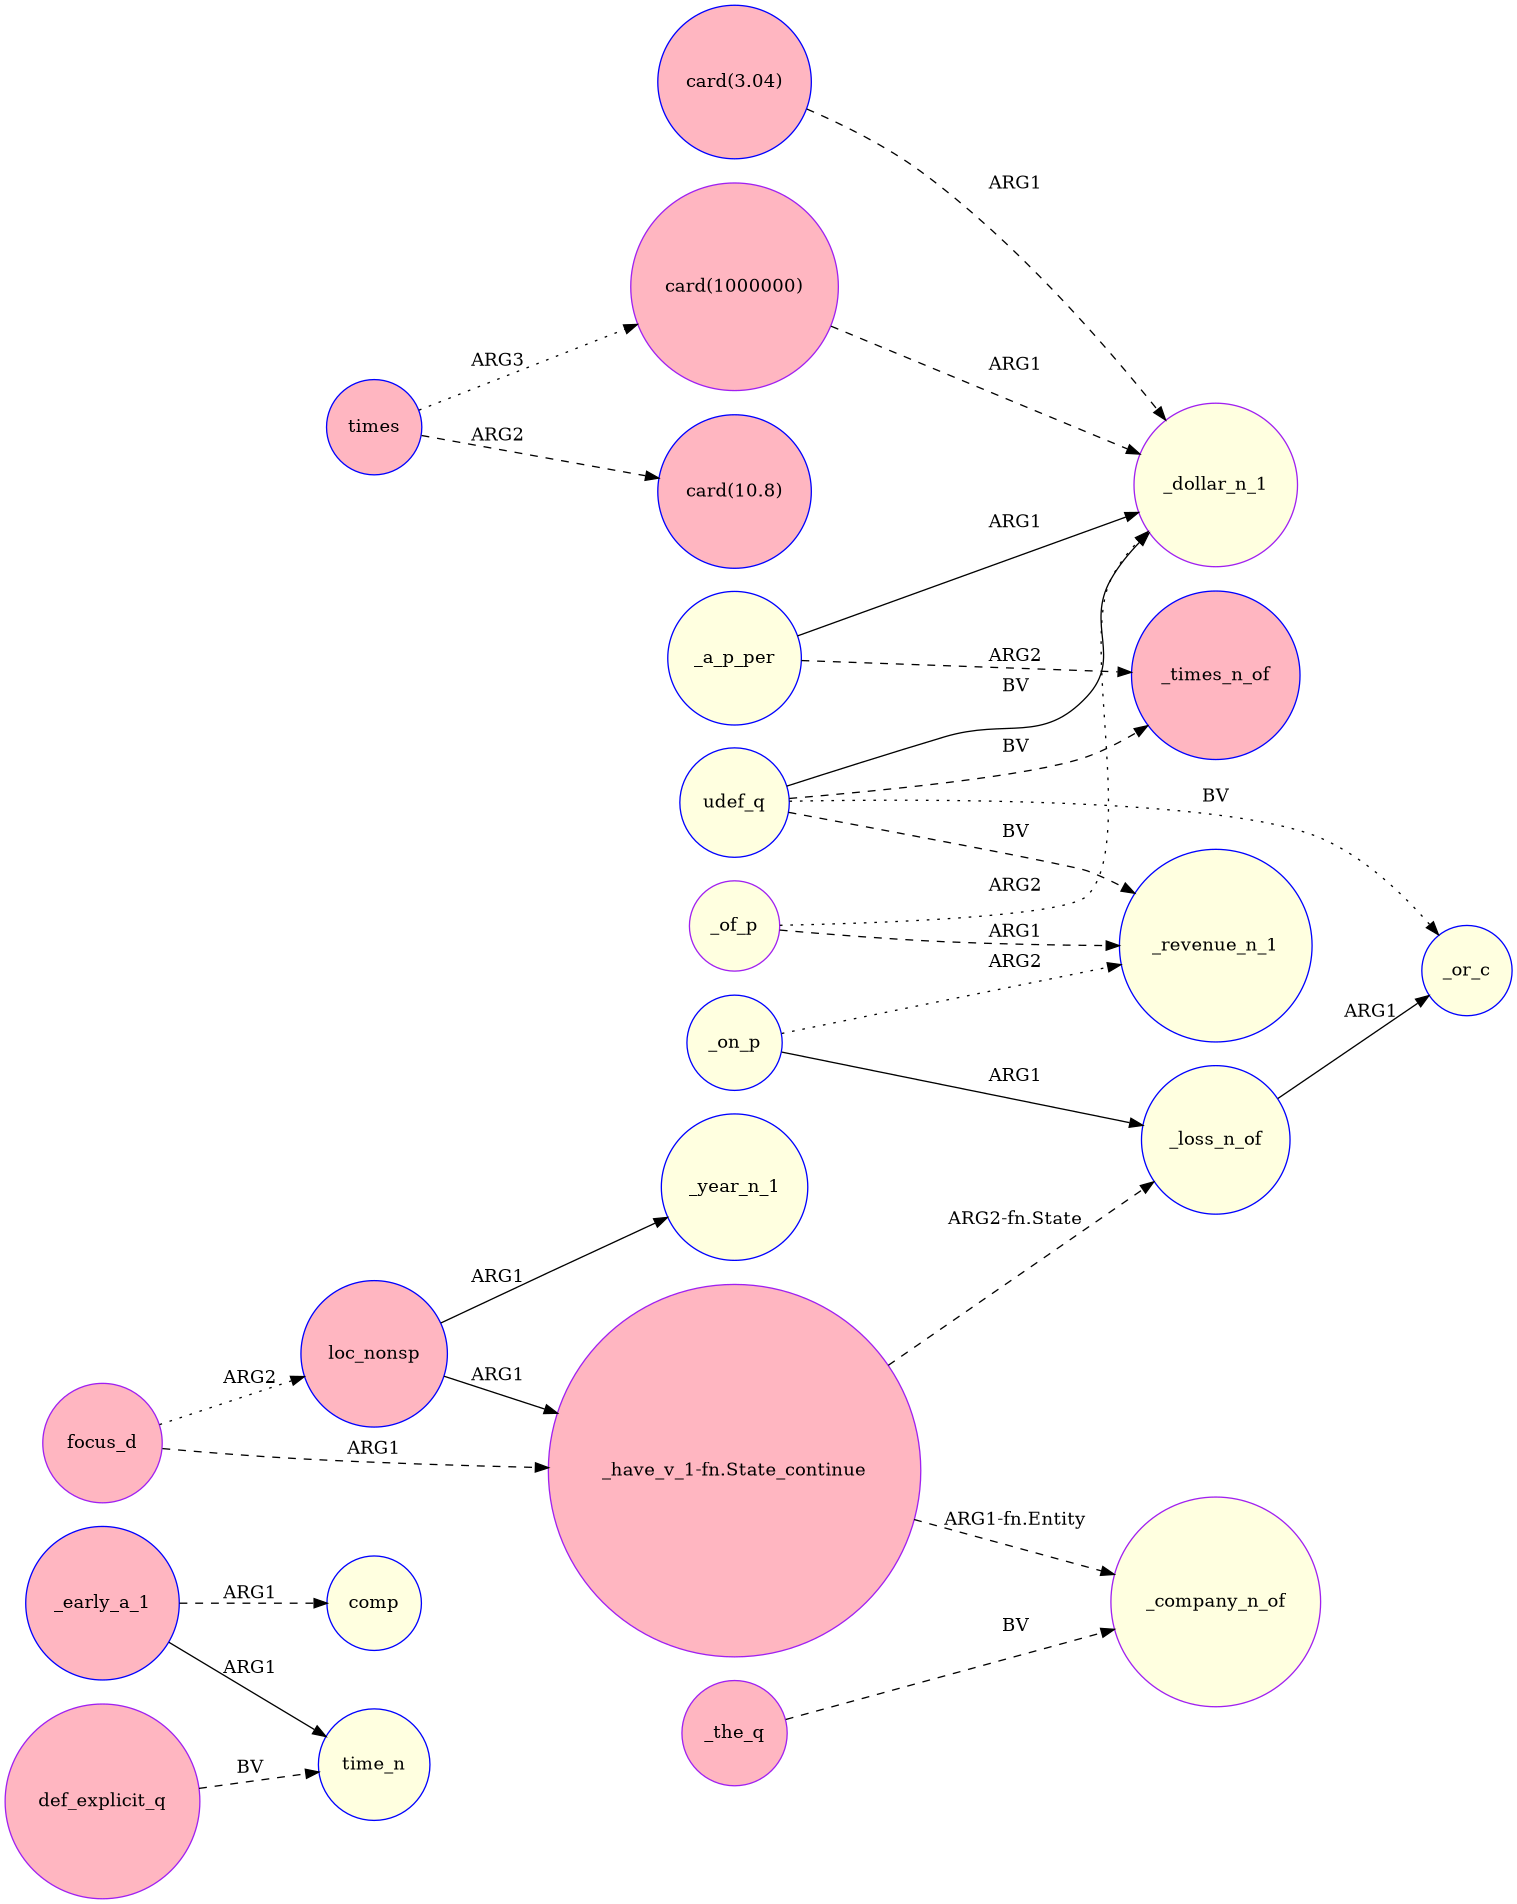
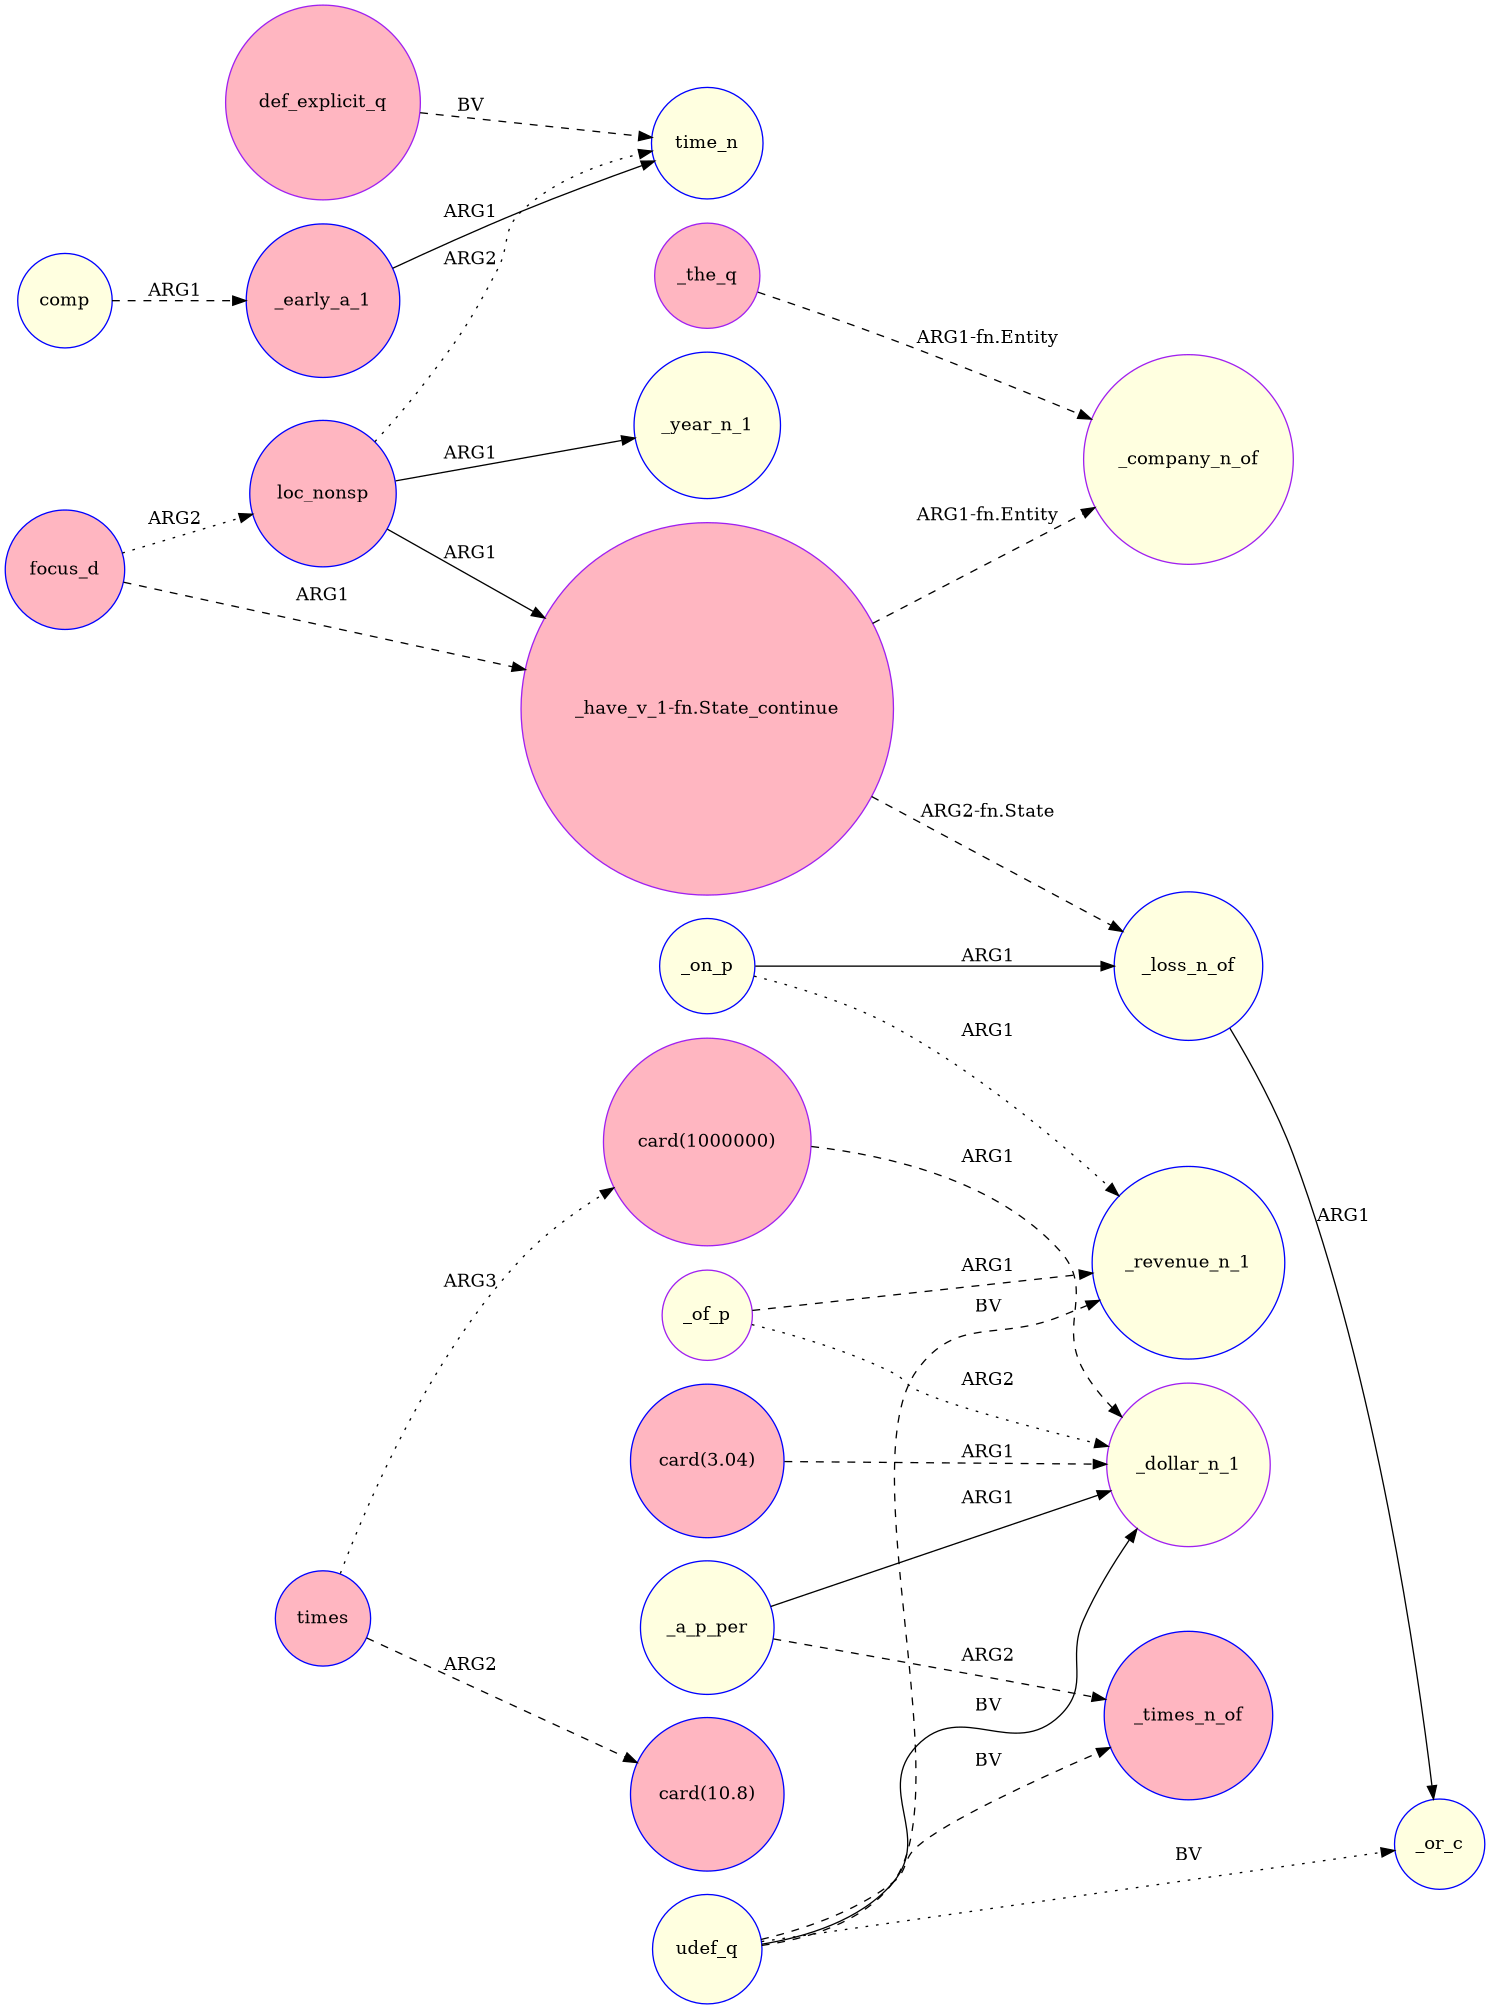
none -> (494, 277)
(1016, 962) -> (988, 1031)
(102, 1443) -> (65, 570)
(247, 1603) -> (172, 301)
(1016, 1626) -> (988, 338)
